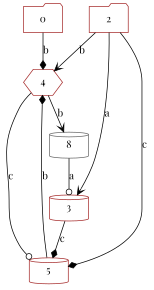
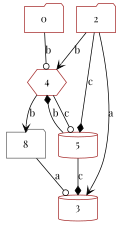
(43, 47) -> (45, 48)
(69, 145) -> (26, 145)
(60, 235) -> (78, 172)
